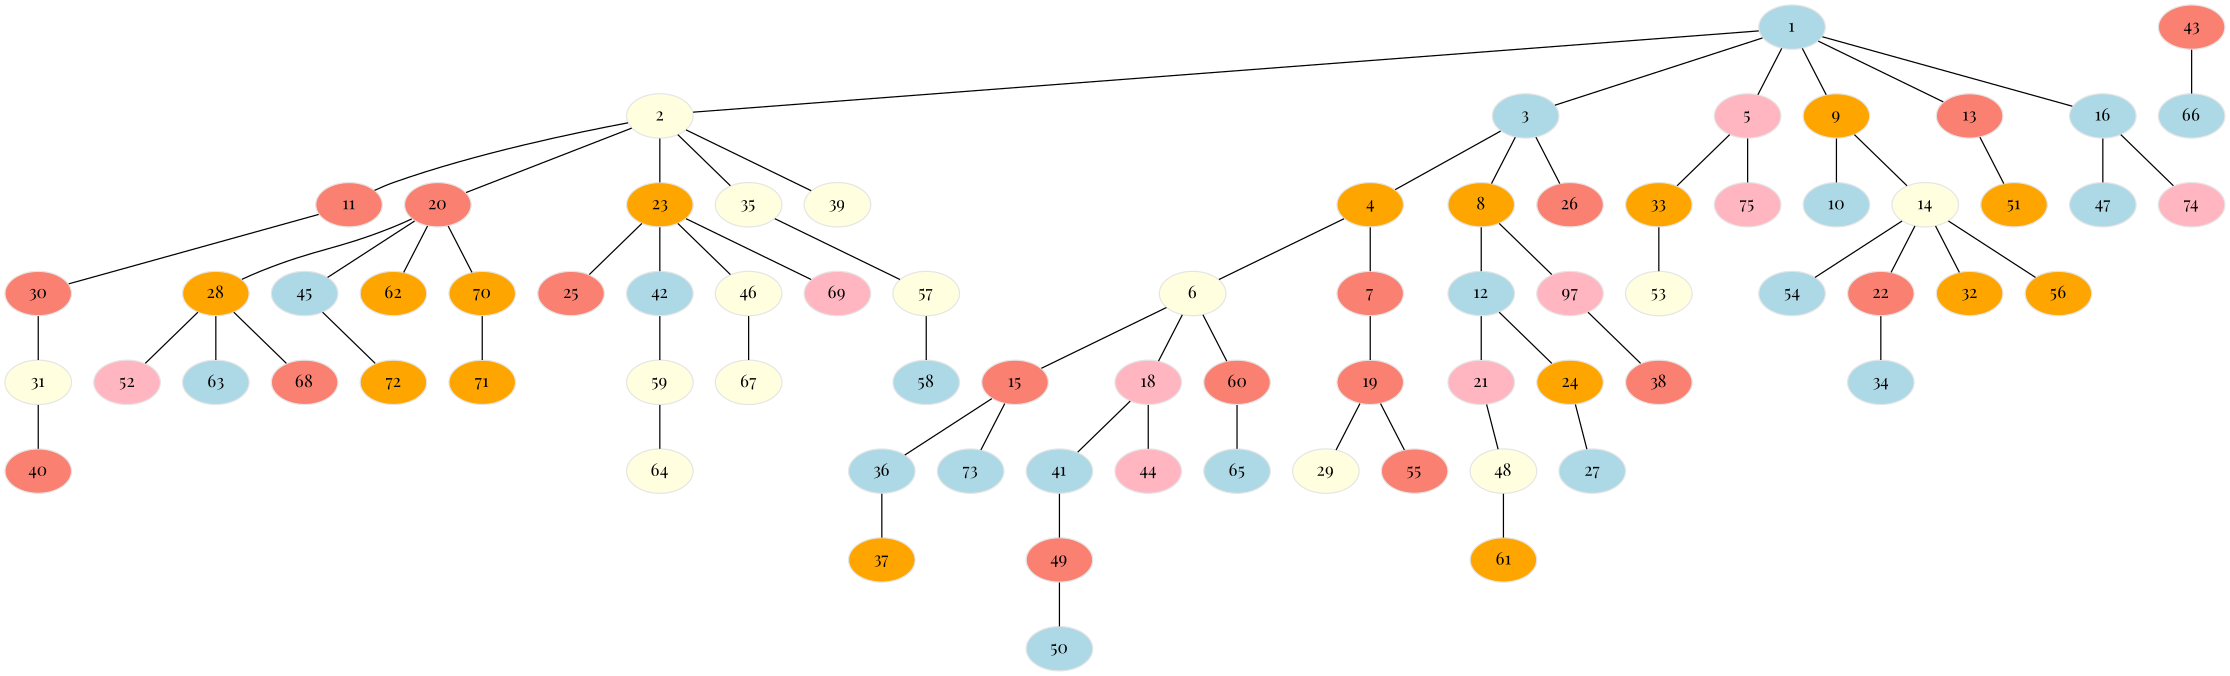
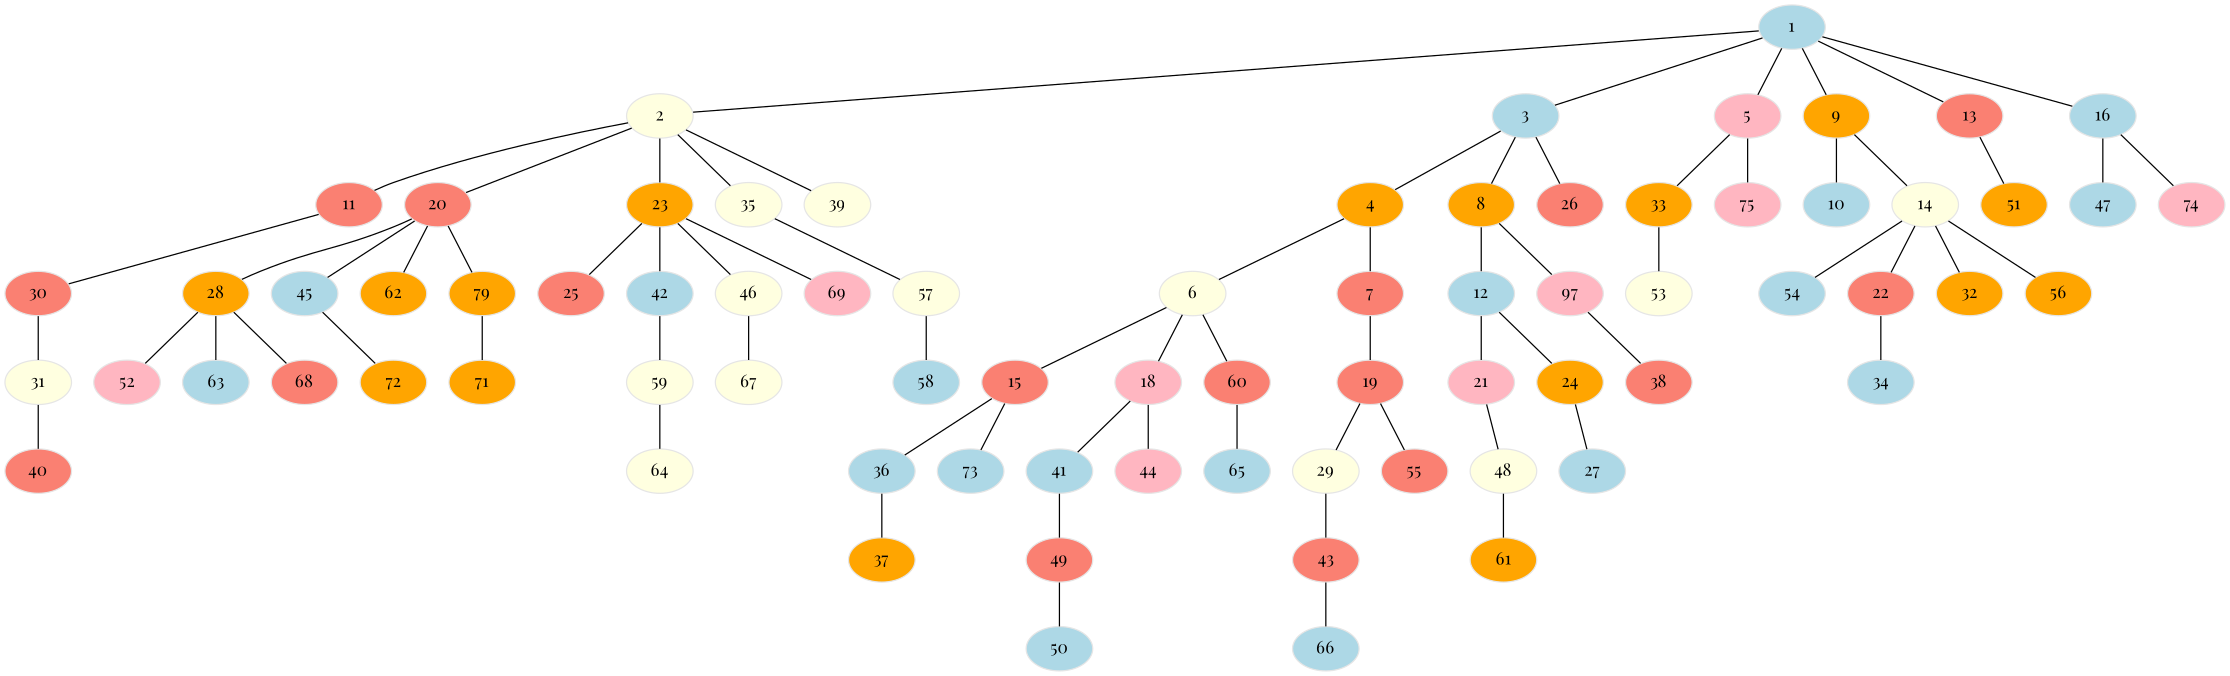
(482, 294) -> (482, 294)
none -> (1326, 516)
